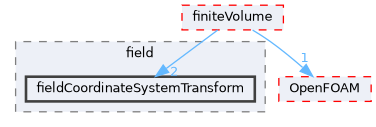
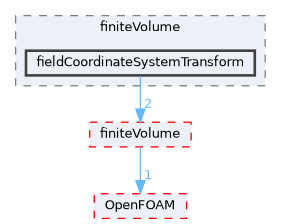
(191, 50) -> (140, 94)
(140, 54) -> (140, 28)
